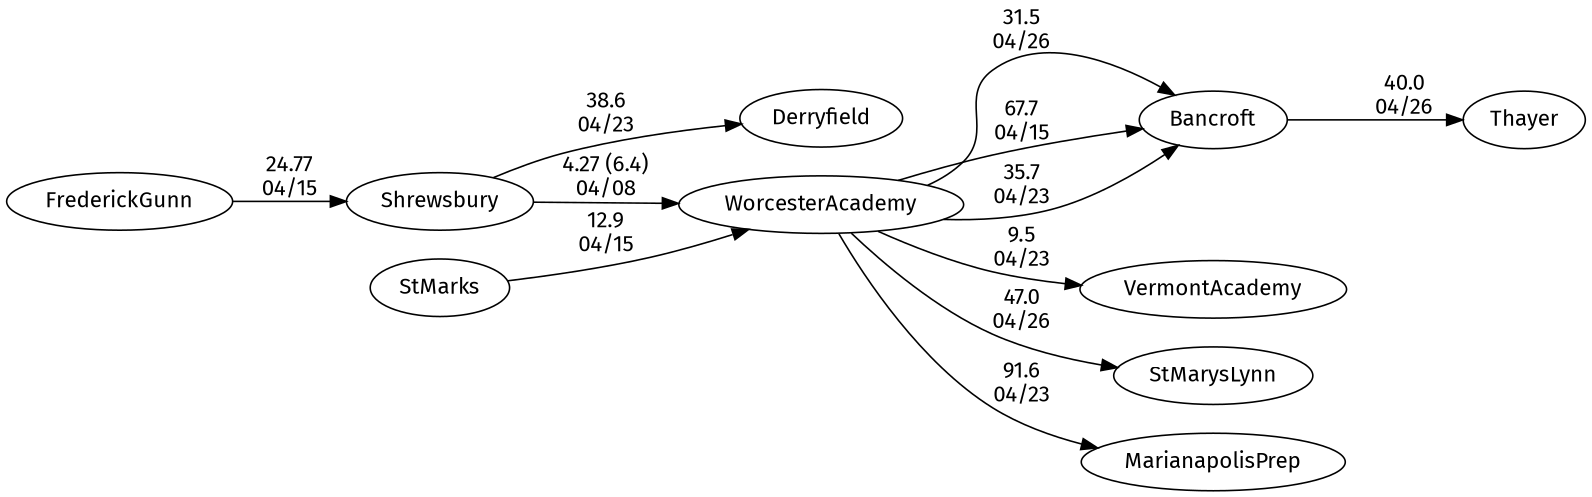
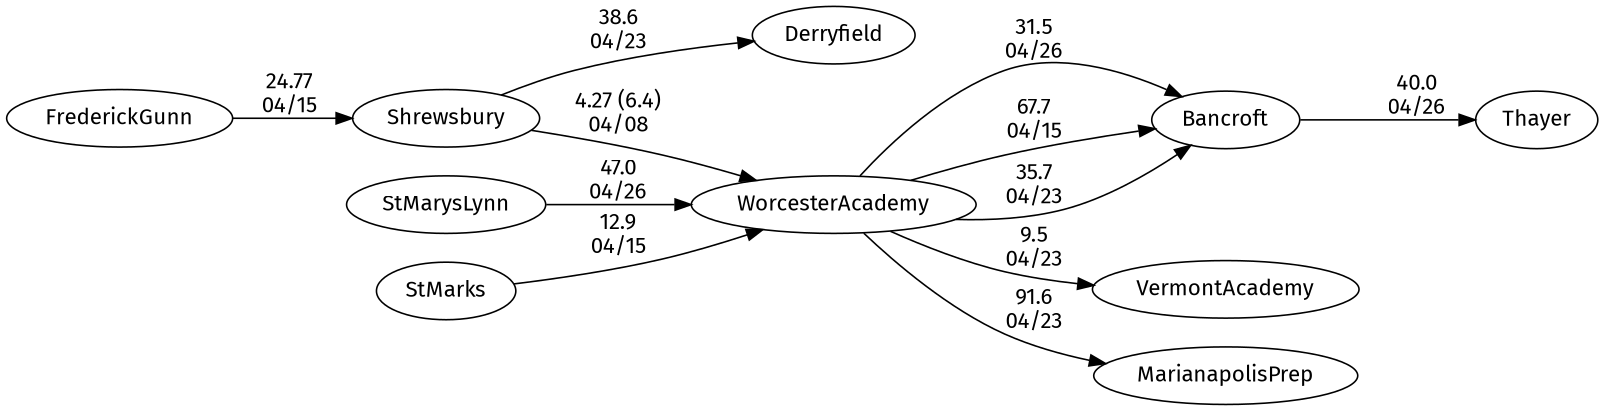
(965, 320) -> (610, 205)
